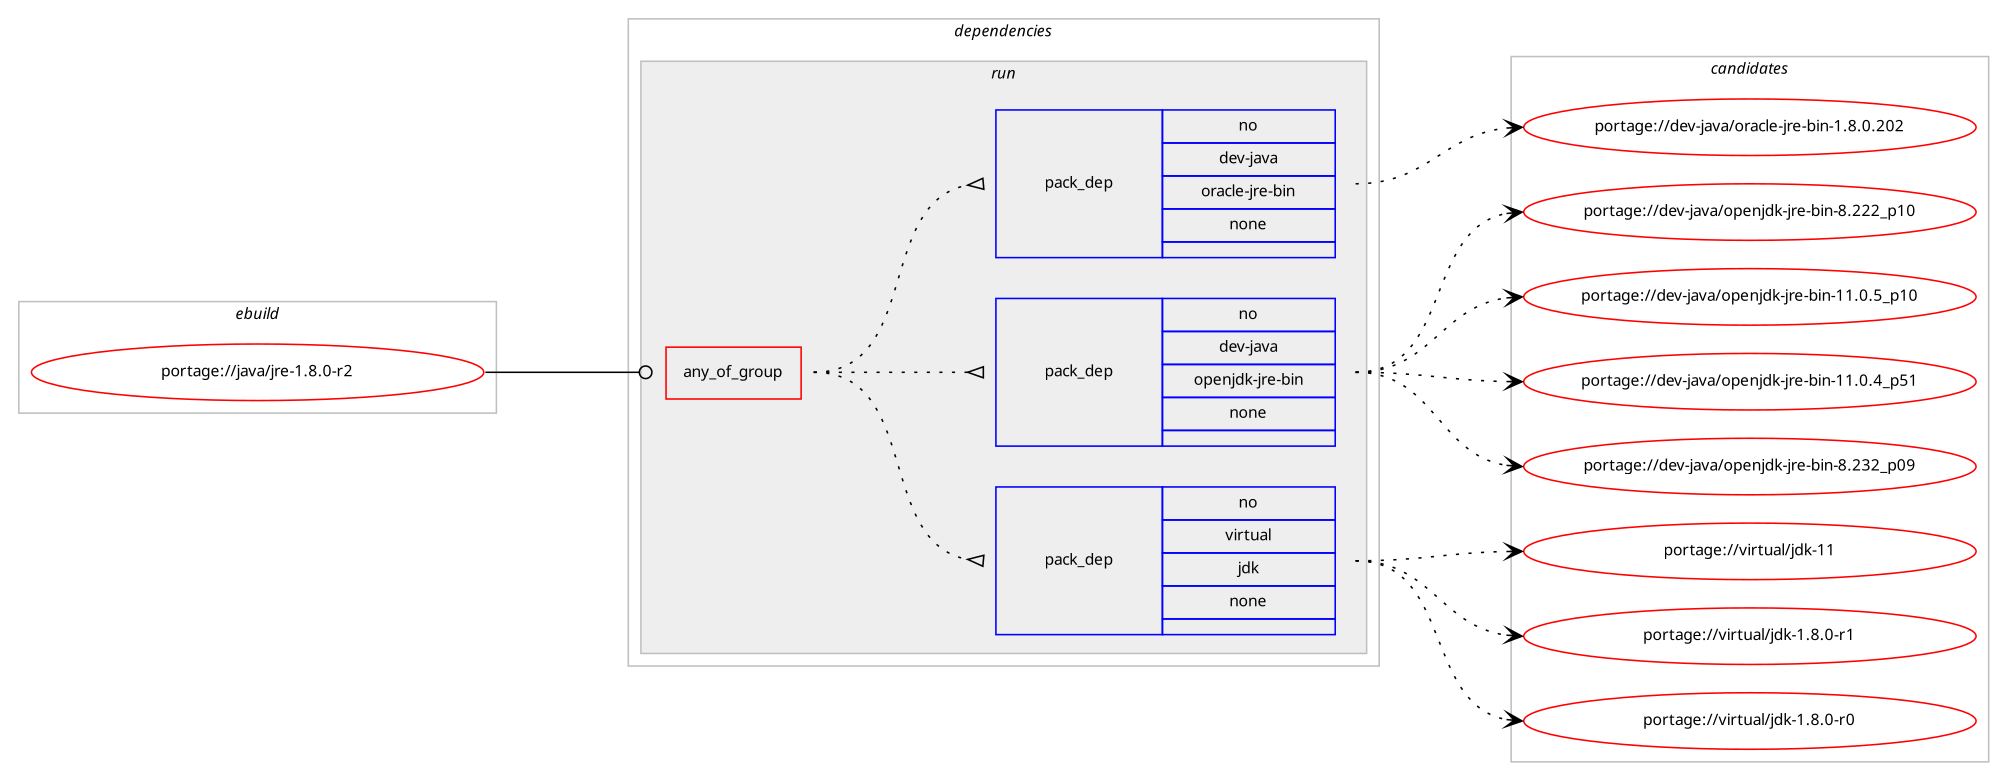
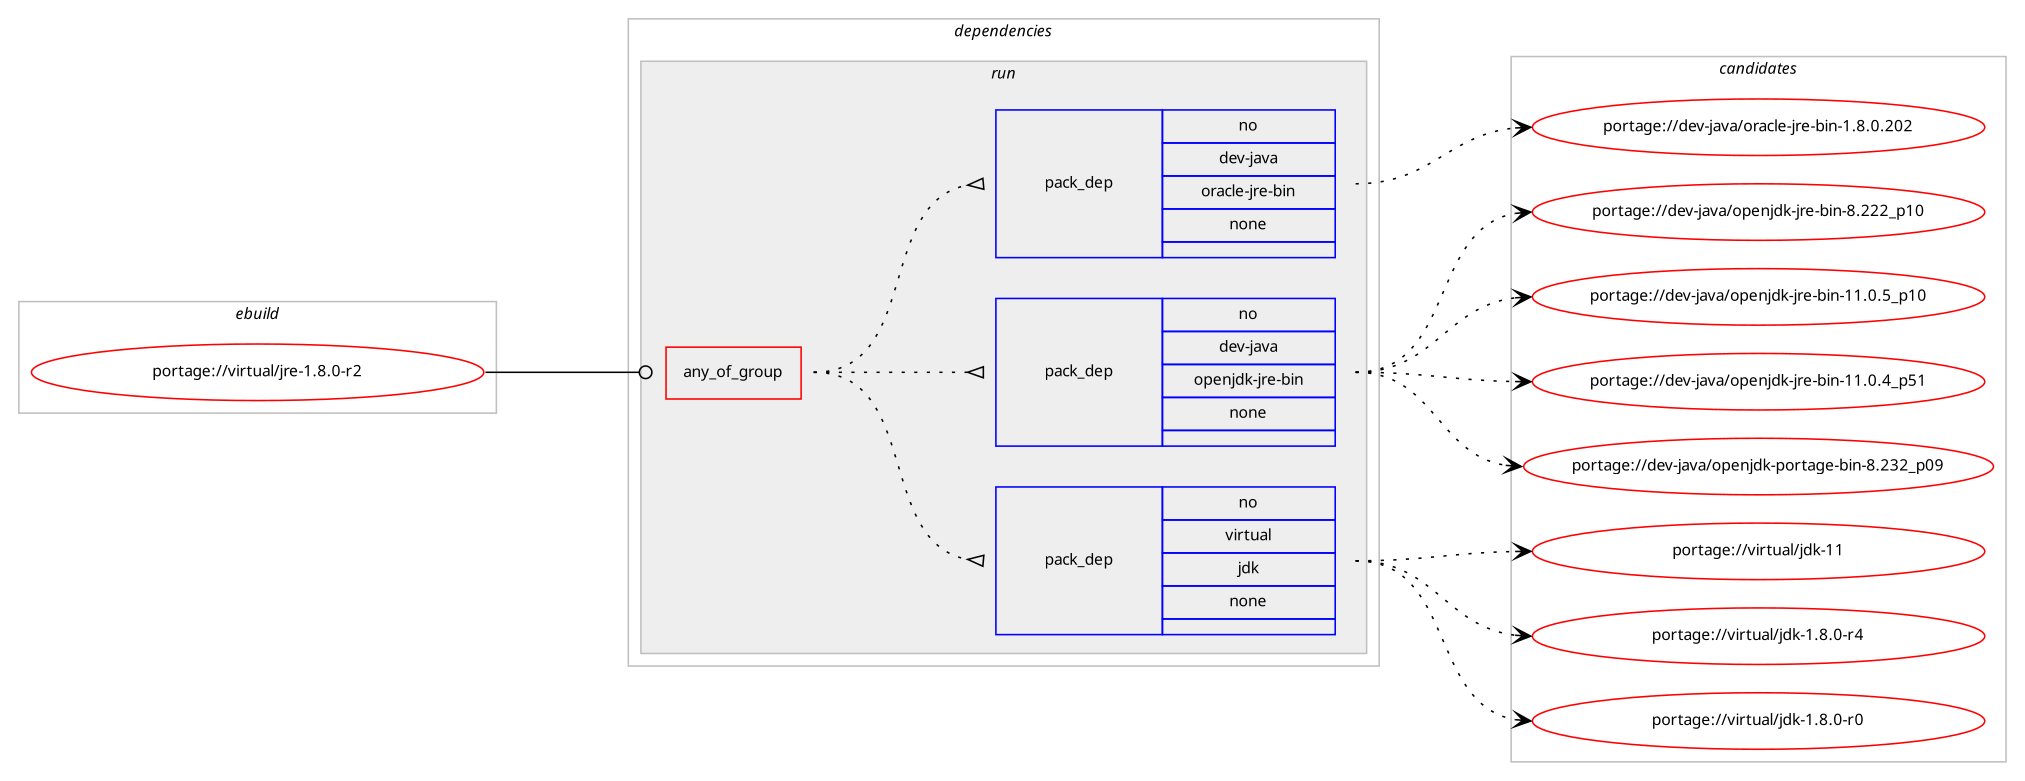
(258, 372) -> (258, 372)
(1750, 467) -> (1759, 467)
(1750, 636) -> (1759, 636)
